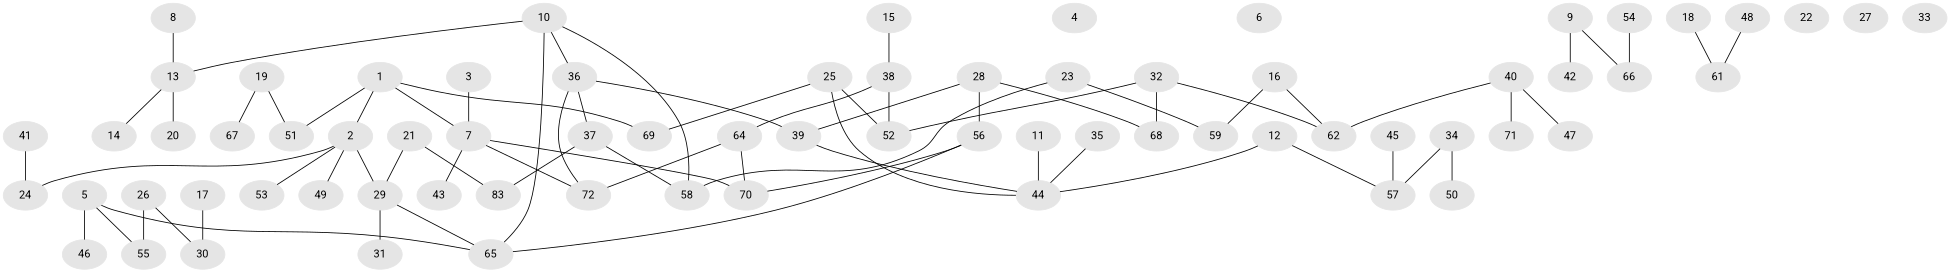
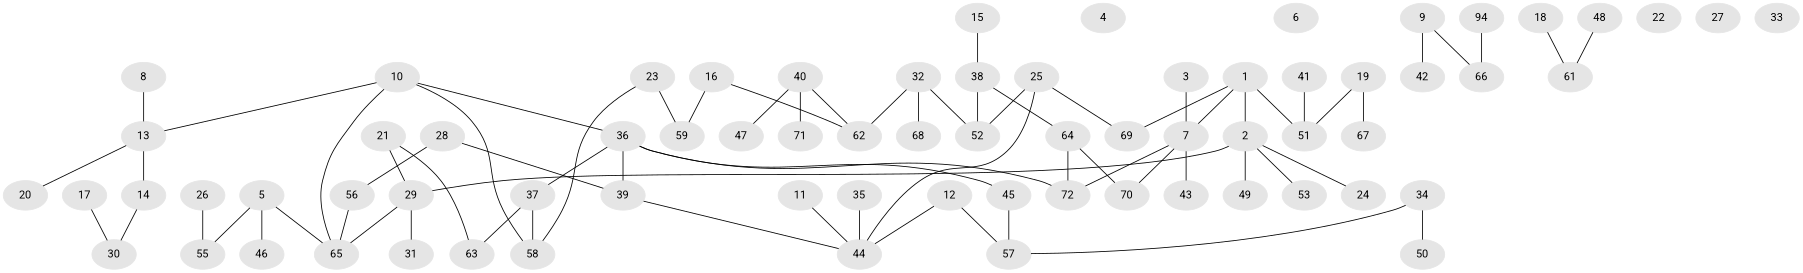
(1629, 18) -> (1482, 18)
(1074, 103) -> none
(25, 166) -> (1304, 107)
none -> (816, 166)
(851, 175) -> none
(498, 195) -> (472, 254)
(178, 230) -> (129, 225)
